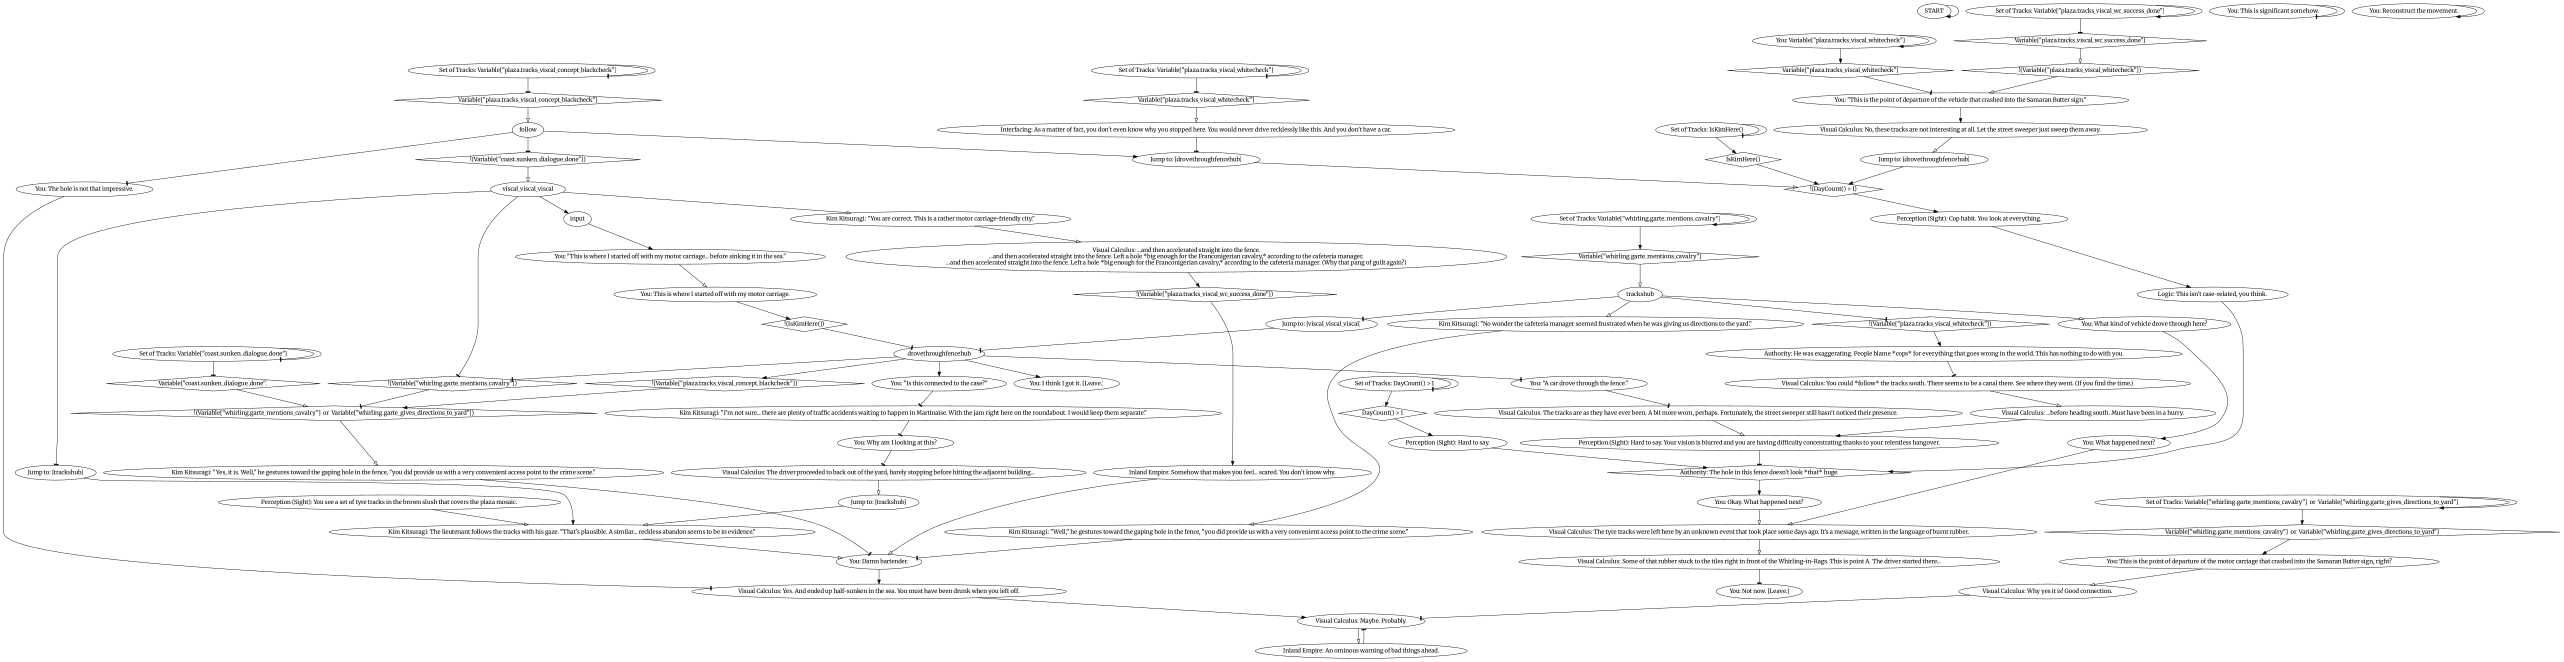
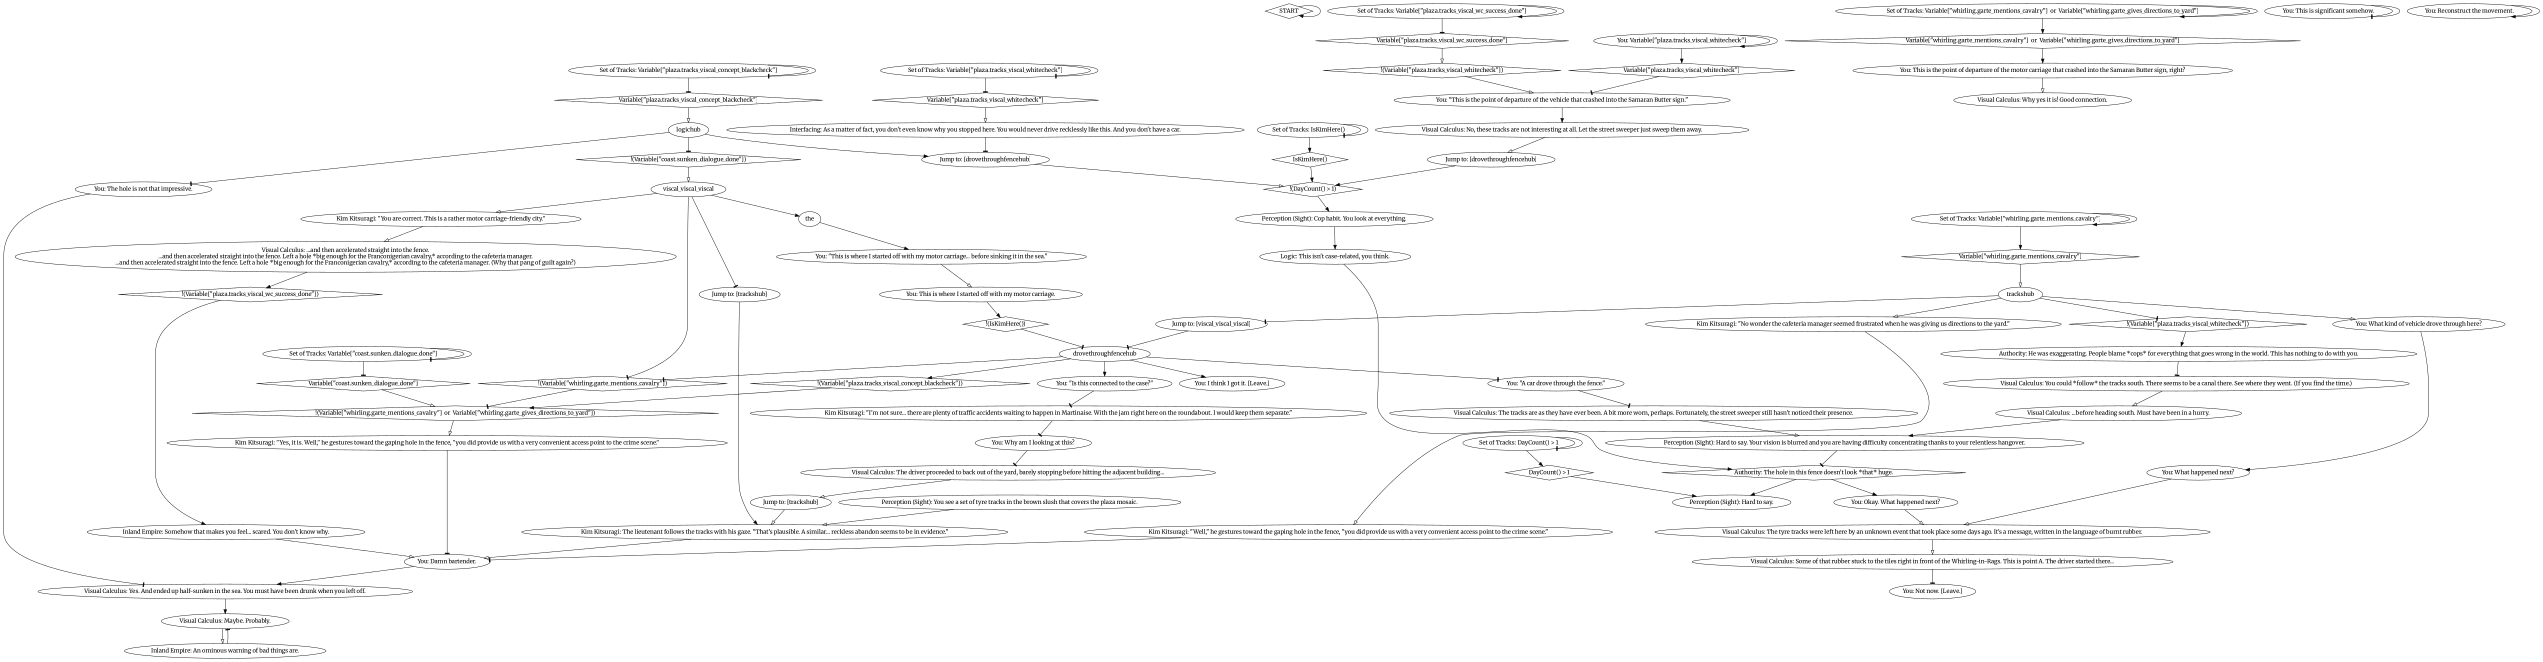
(1934, 11) -> (1289, 11)
(528, 130) -> (688, 130)
(578, 219) -> (810, 219)
(1598, 458) -> (1775, 487)
(1696, 607) -> none
(1361, 651) -> (225, 651)
